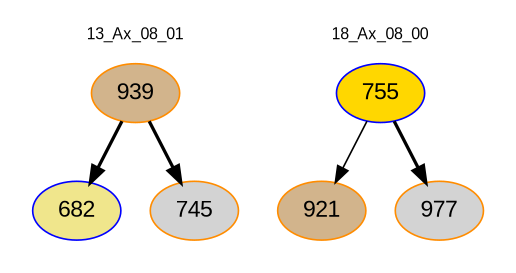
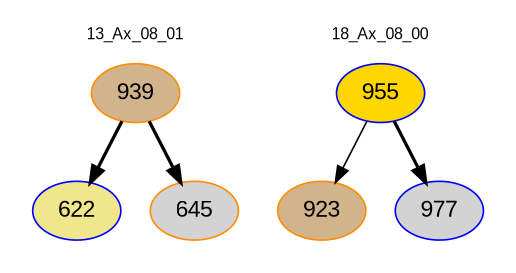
(381, 93) -> (381, 93)
(77, 211) -> (77, 211)
(194, 211) -> (194, 211)
(322, 211) -> (322, 211)
(439, 211) -> (439, 211)
